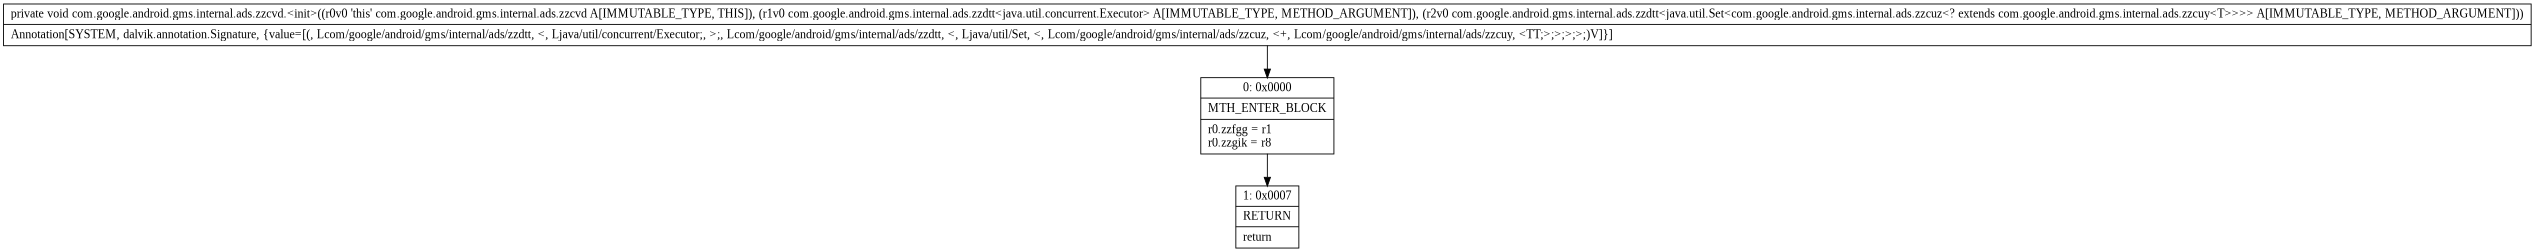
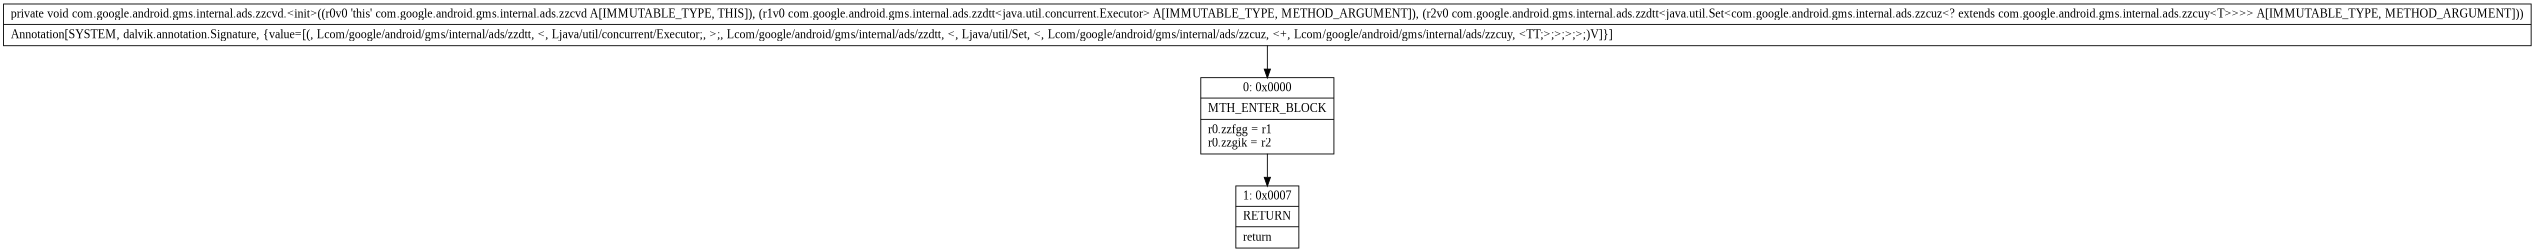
(1240, 143) -> (1240, 143)
